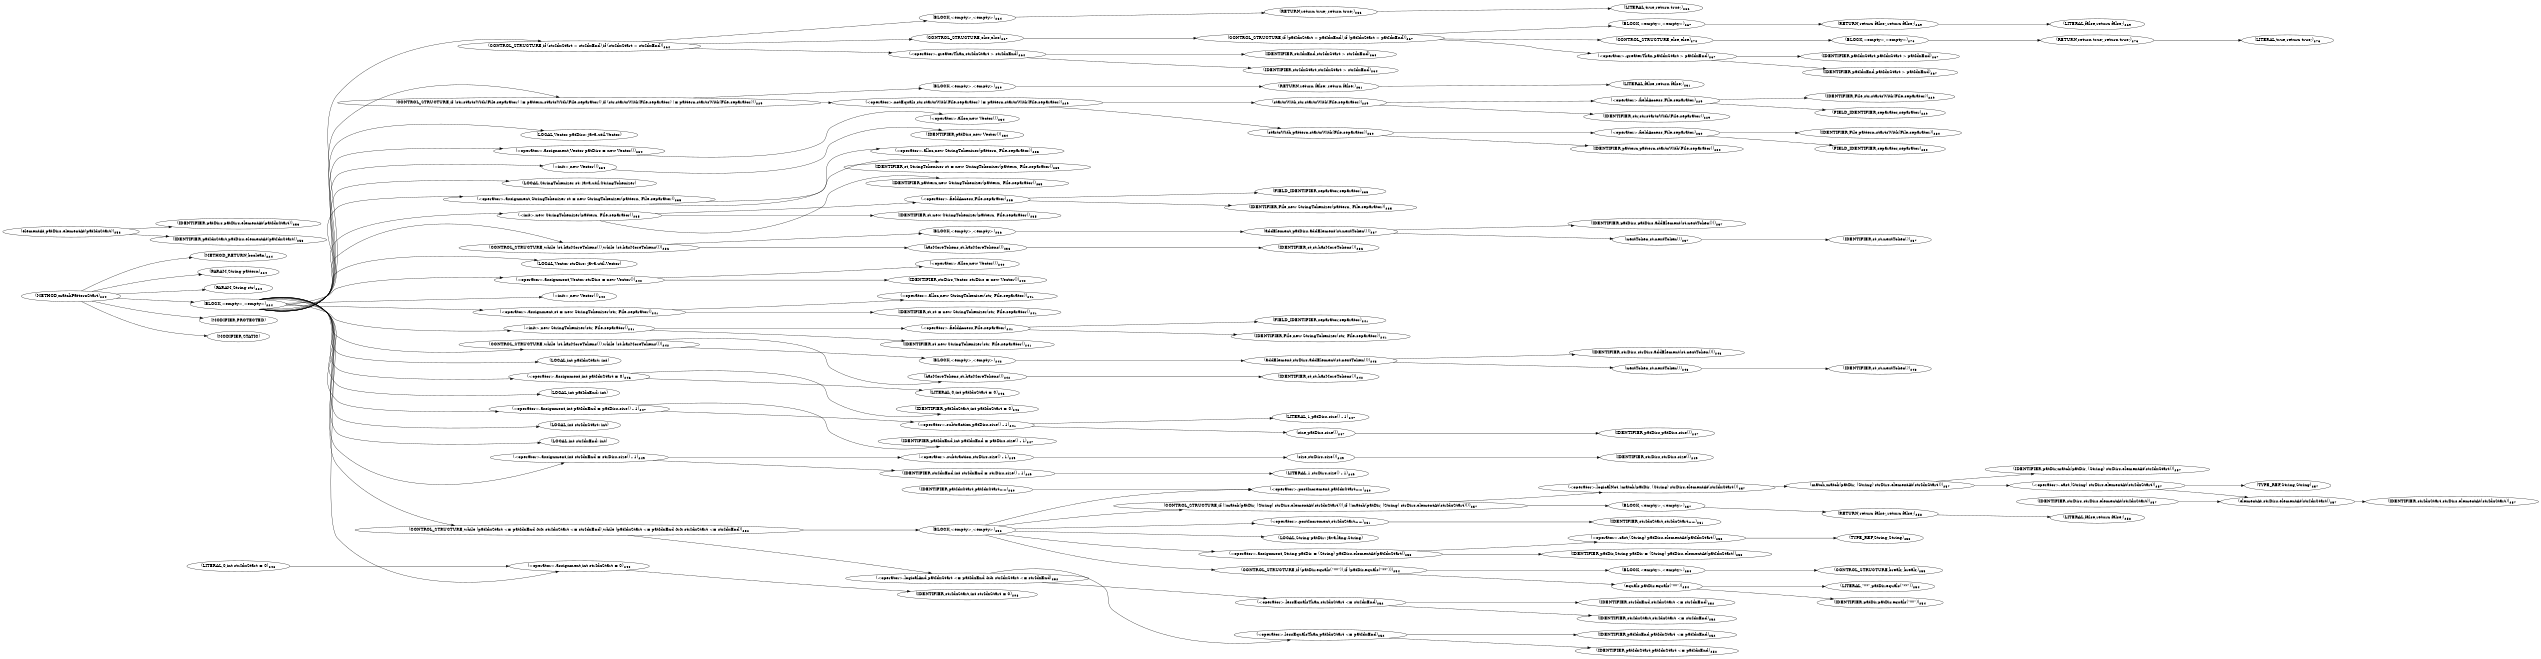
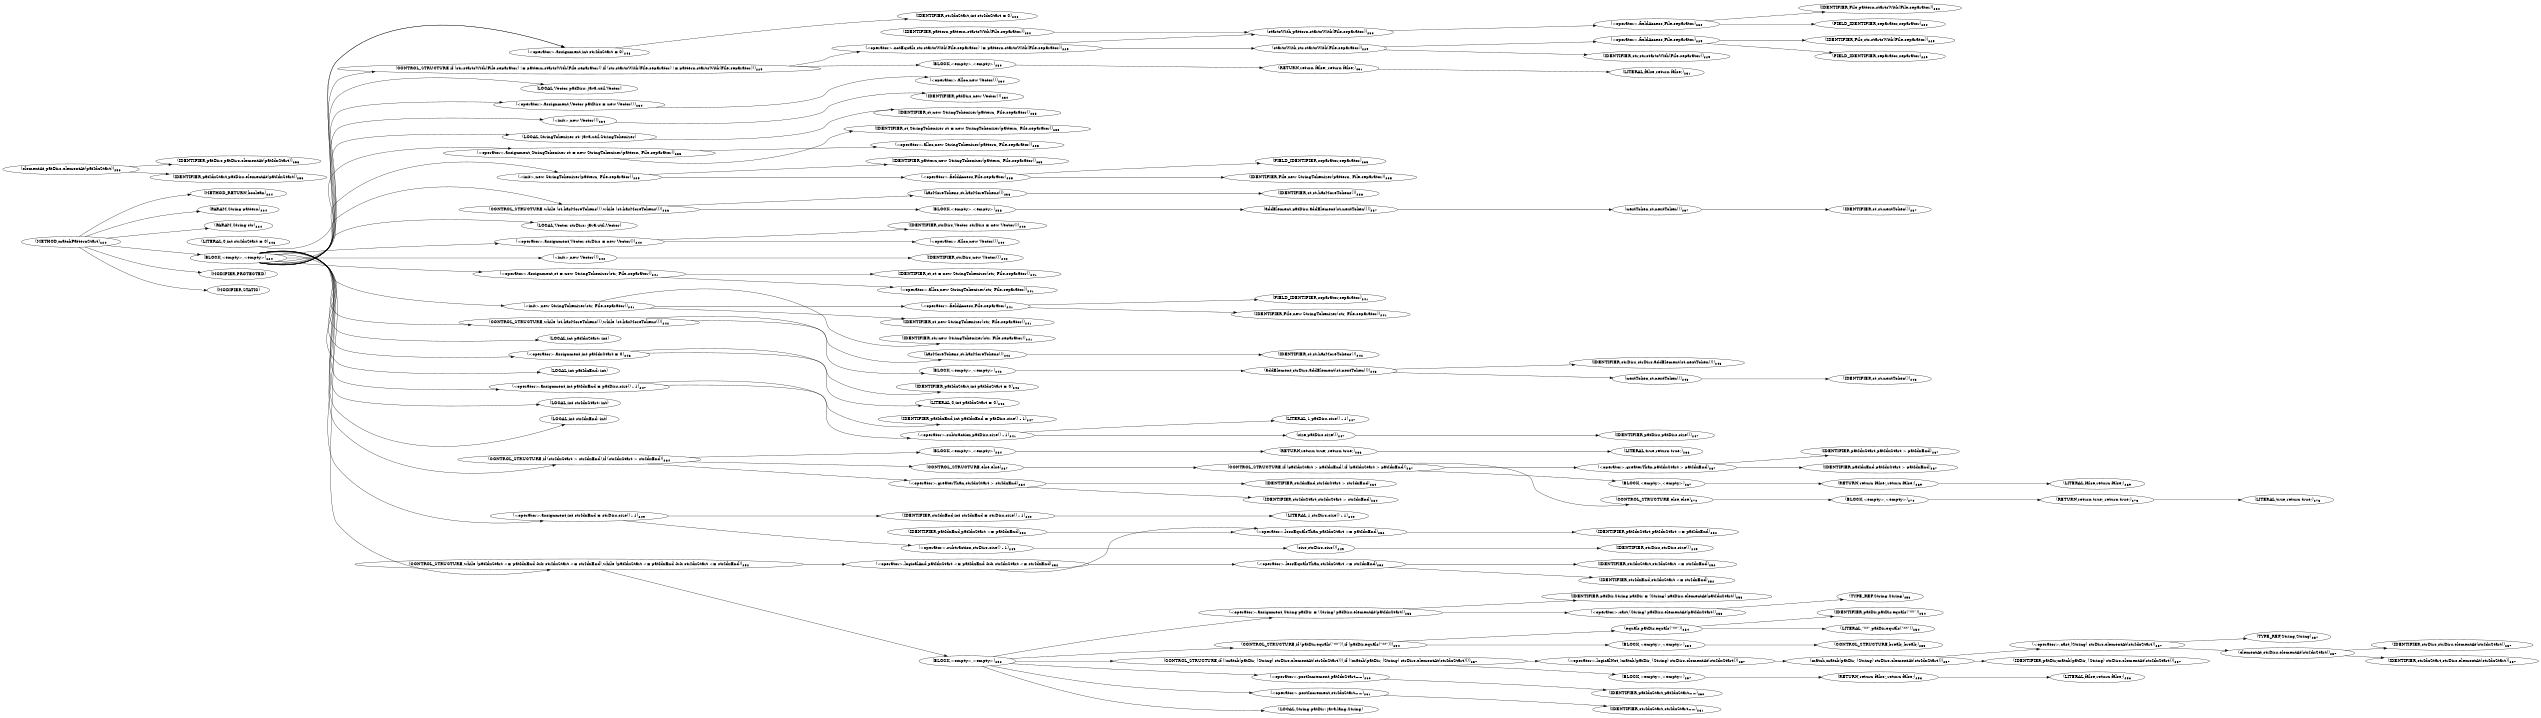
(1483, 141) -> (1149, 32)
(766, 216) -> (773, 137)
(1657, 224) -> none
none -> (967, 258)
none -> (967, 339)
(1141, 490) -> (1494, 684)
(2198, 502) -> (2364, 649)
(1491, 635) -> (1130, 532)
